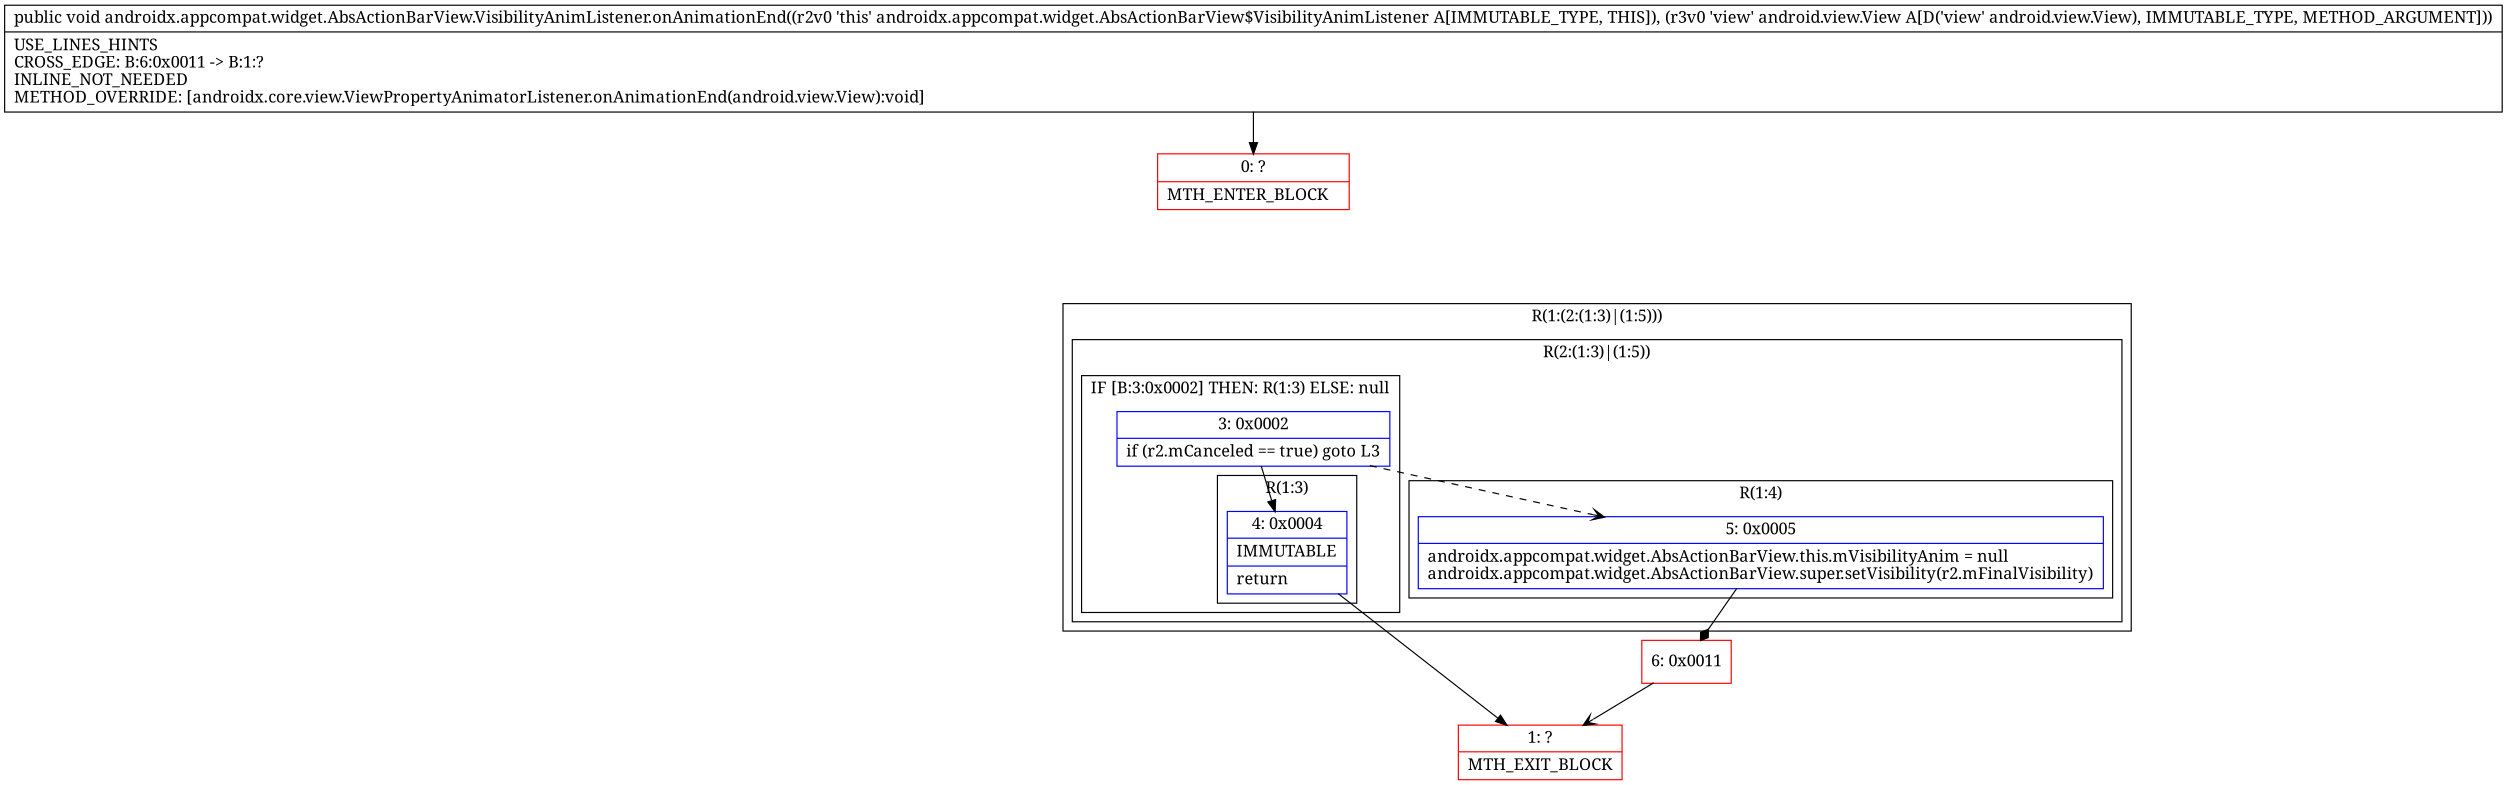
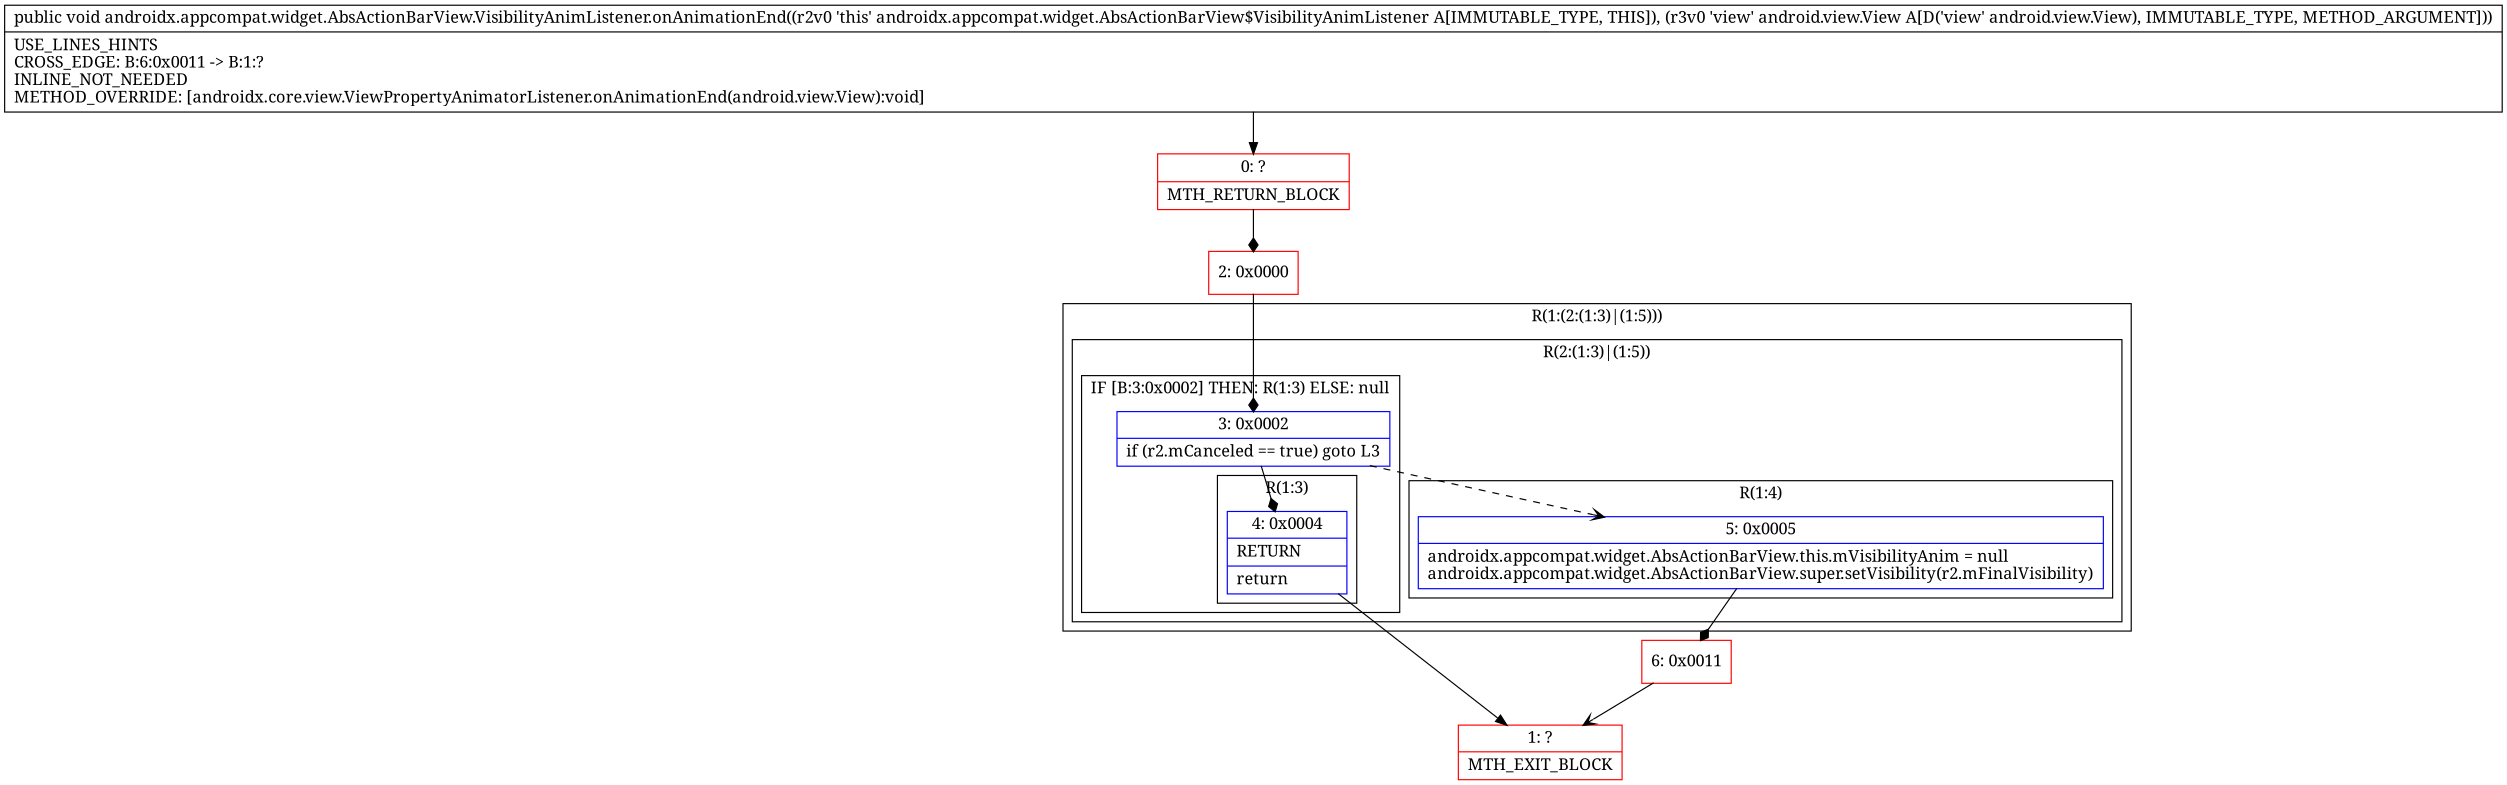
(1248, 195) -> (1253, 195)
none -> (1253, 273)
(1266, 483) -> (1266, 483)
(1287, 552) -> (1269, 552)
